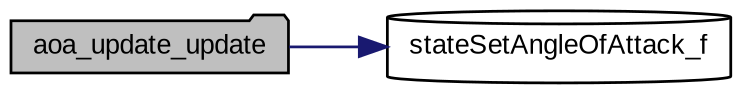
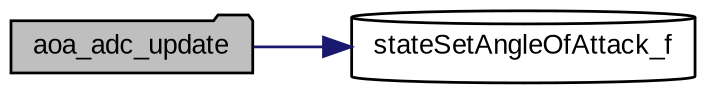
(150, 47) -> (132, 47)
